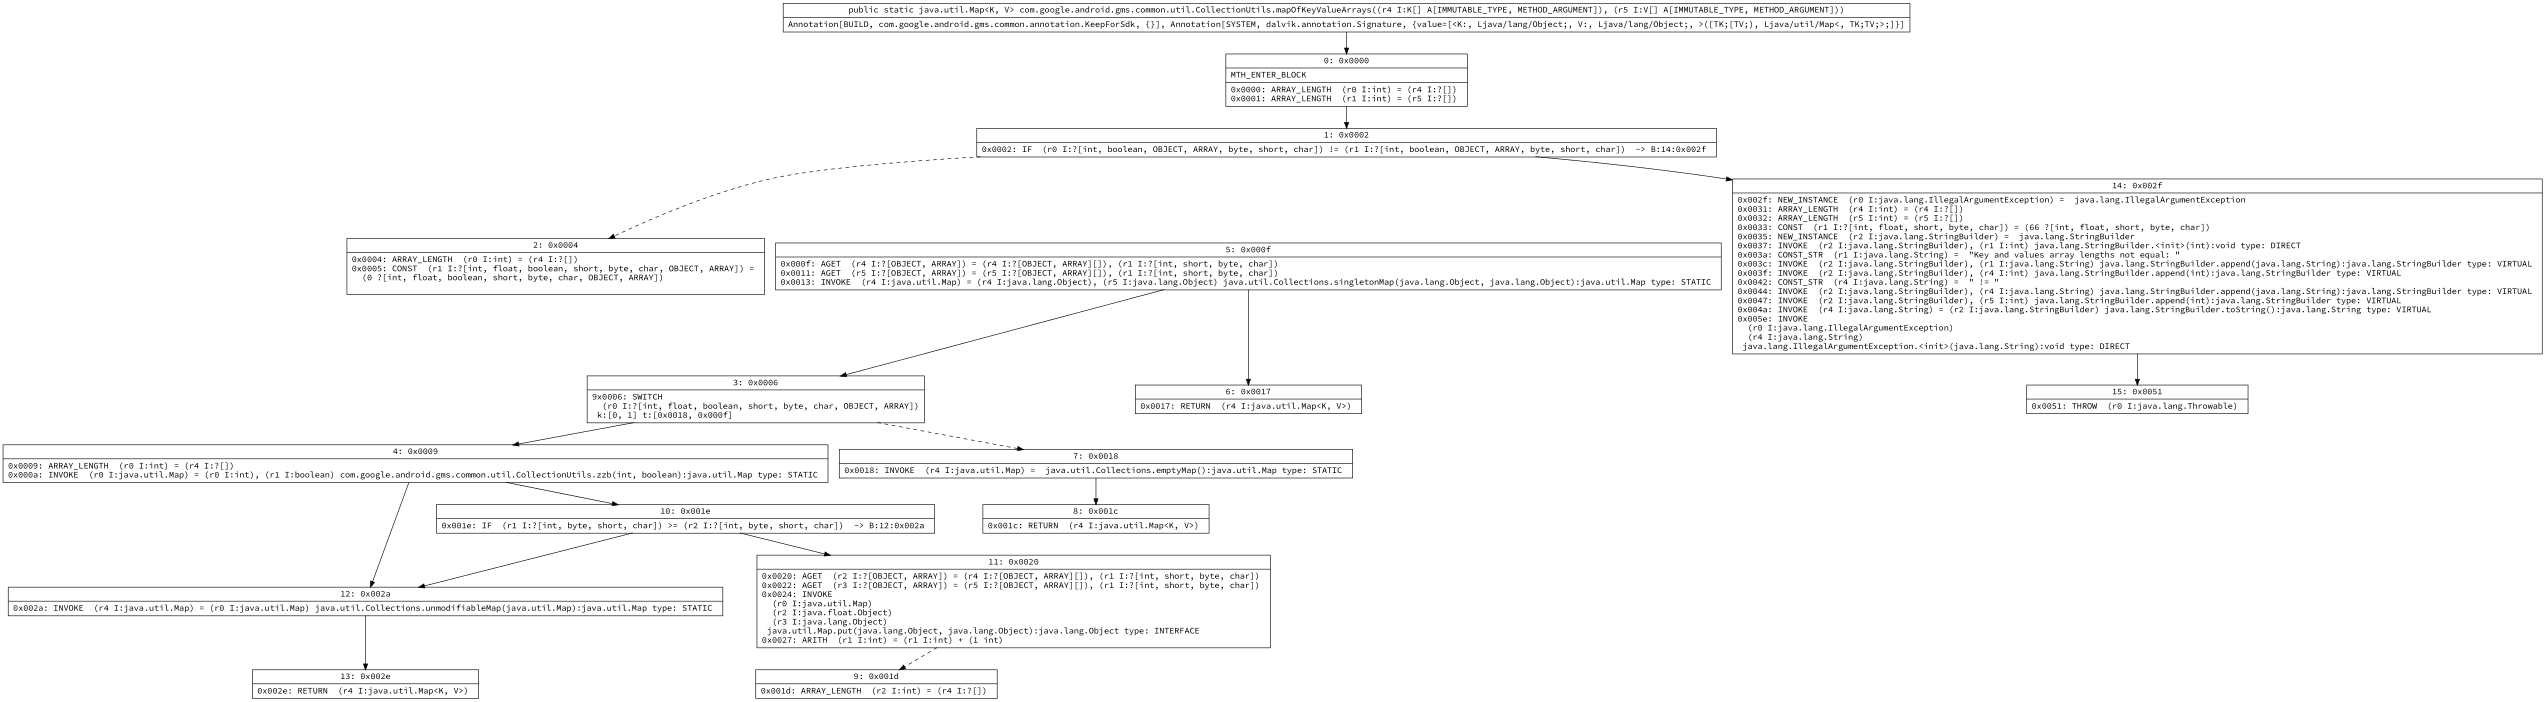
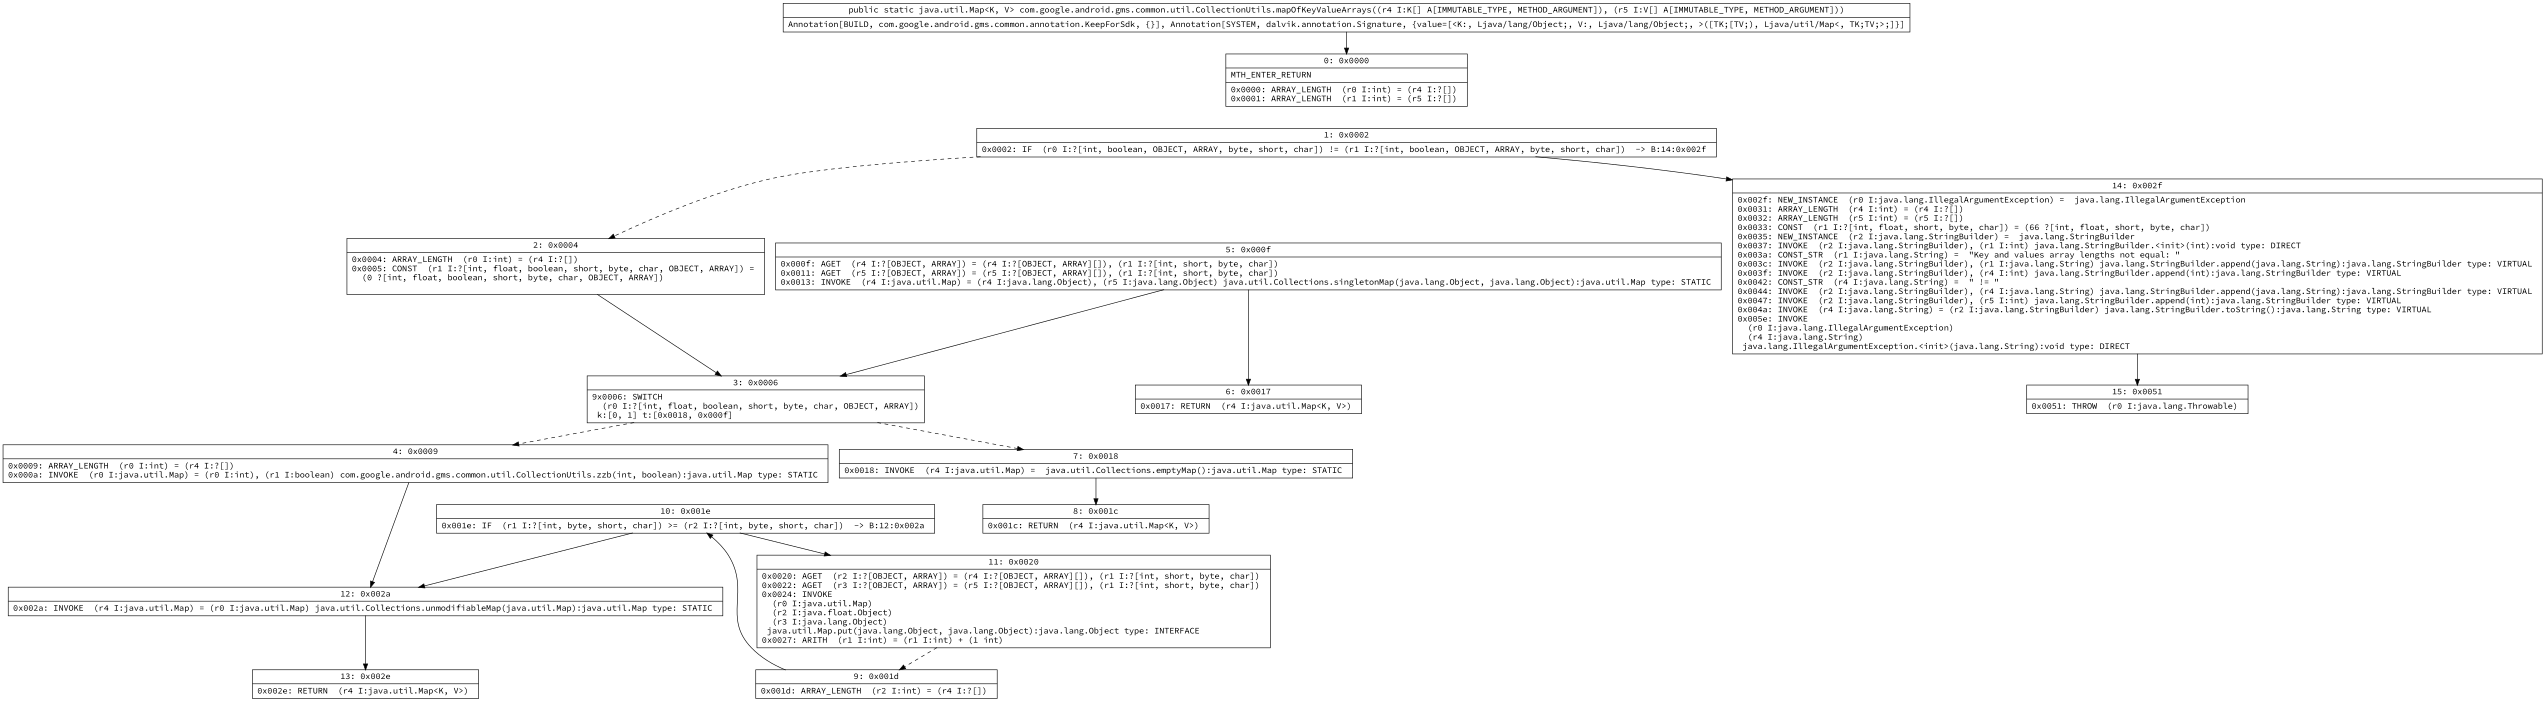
(1269, 75) -> (1271, 75)
(1347, 114) -> none
none -> (657, 334)
(576, 433) -> (576, 433)
(559, 493) -> (737, 611)
